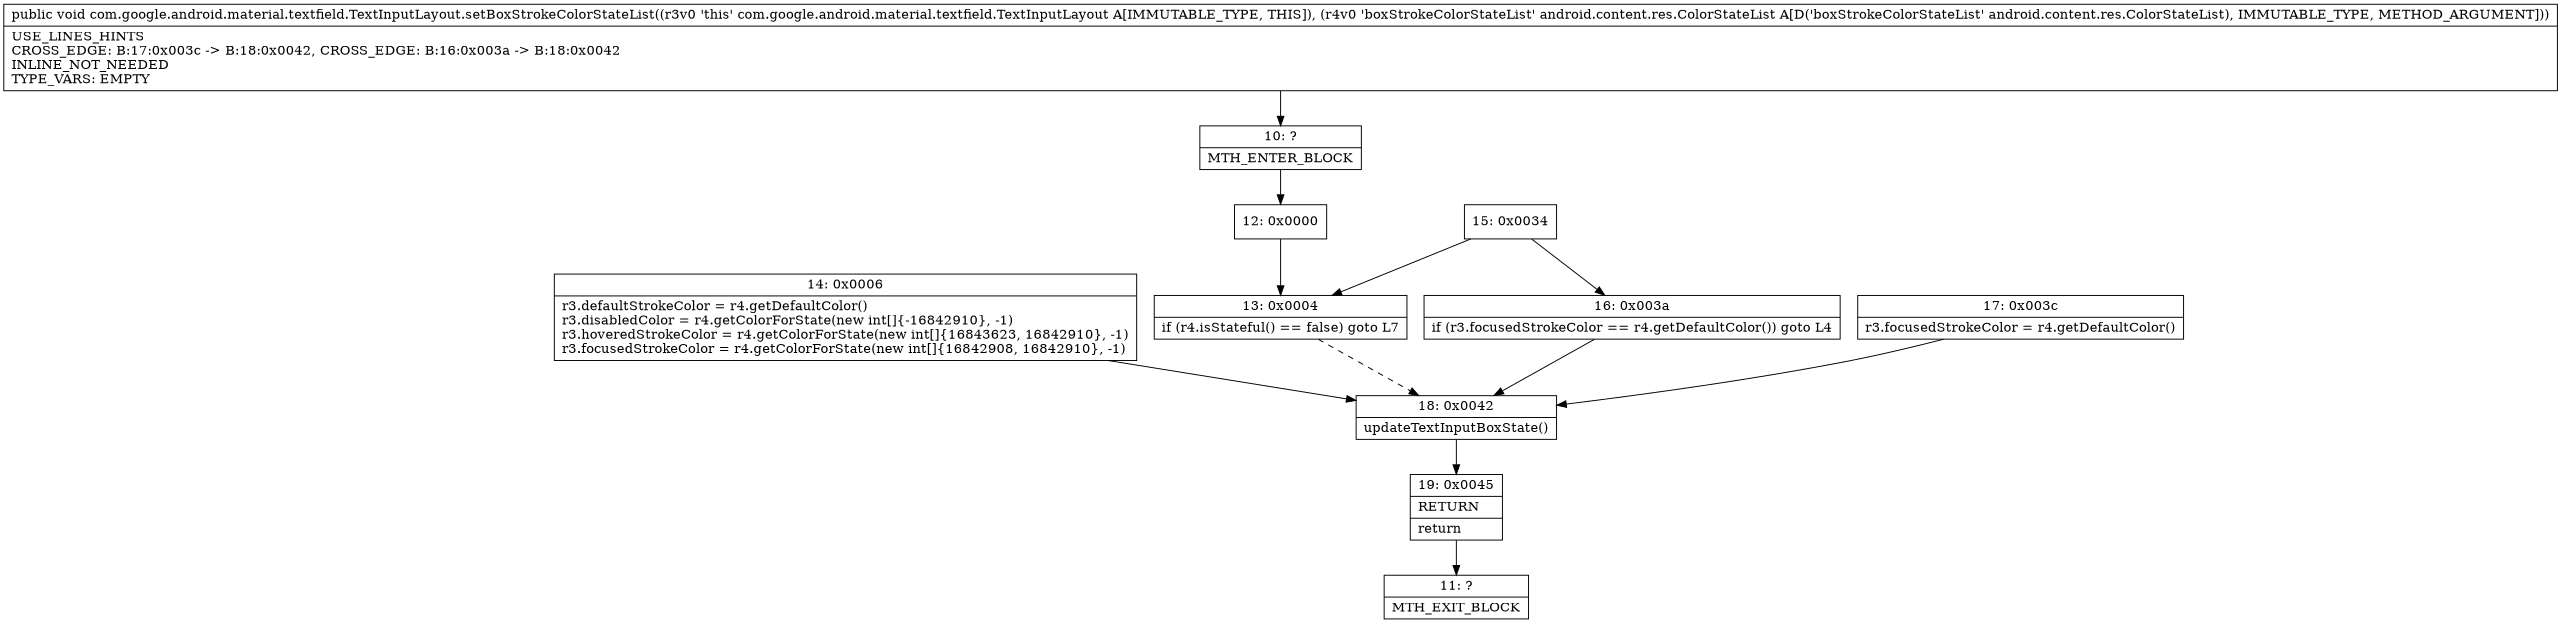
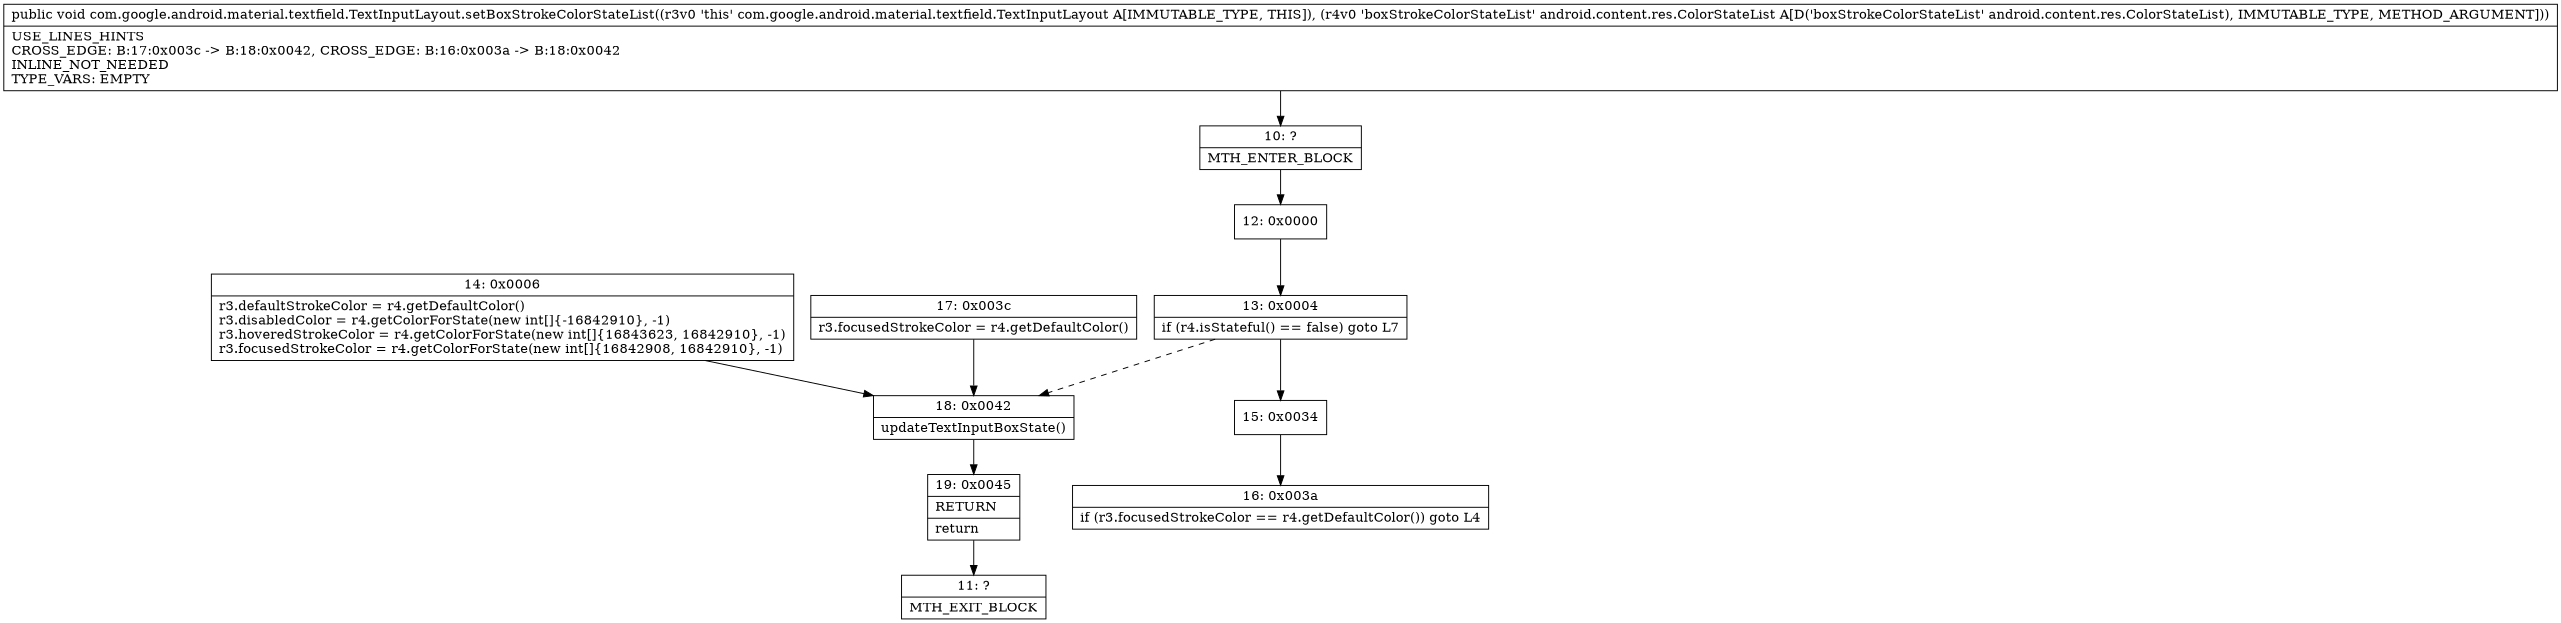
(1406, 265) -> (1281, 365)
(1548, 365) -> none
